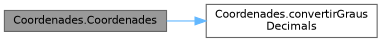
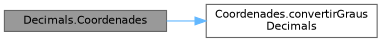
(85, 21) -> (85, 21)
